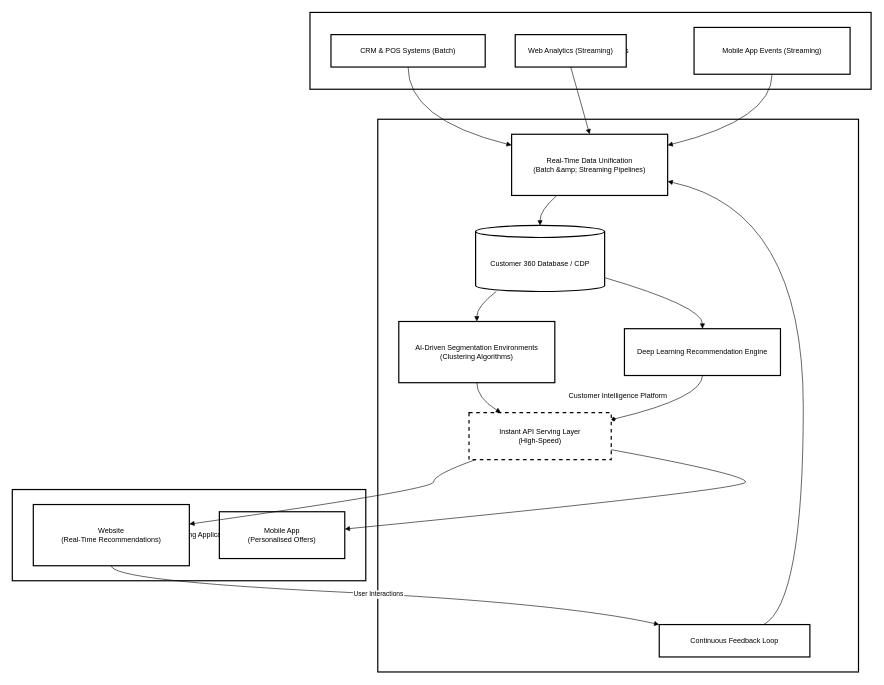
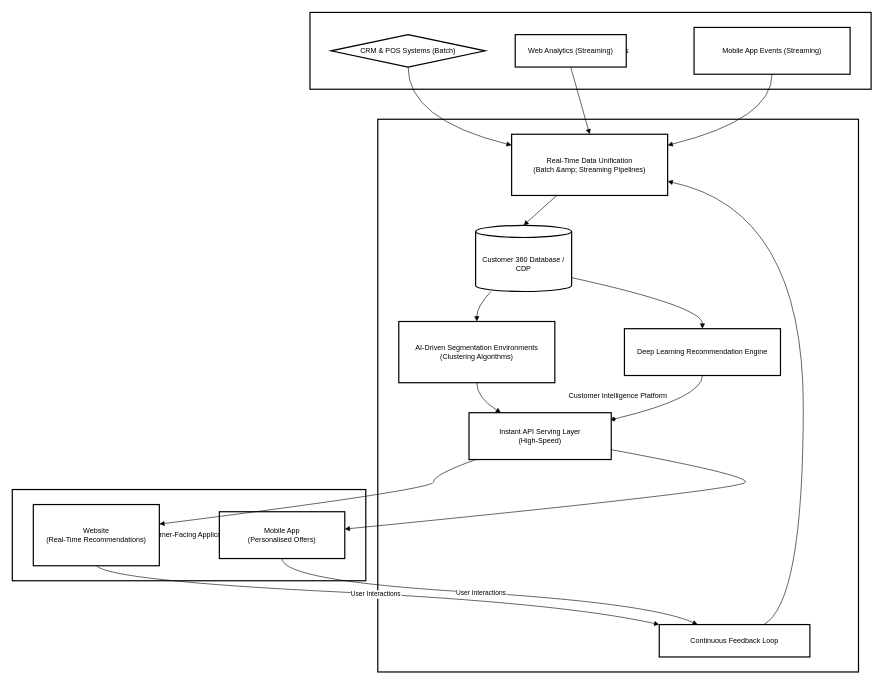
(408, 51) -> (408, 51)
(540, 258) -> (524, 258)
(540, 436) -> (540, 436)
(111, 535) -> (96, 535)
none -> (576, 600)
